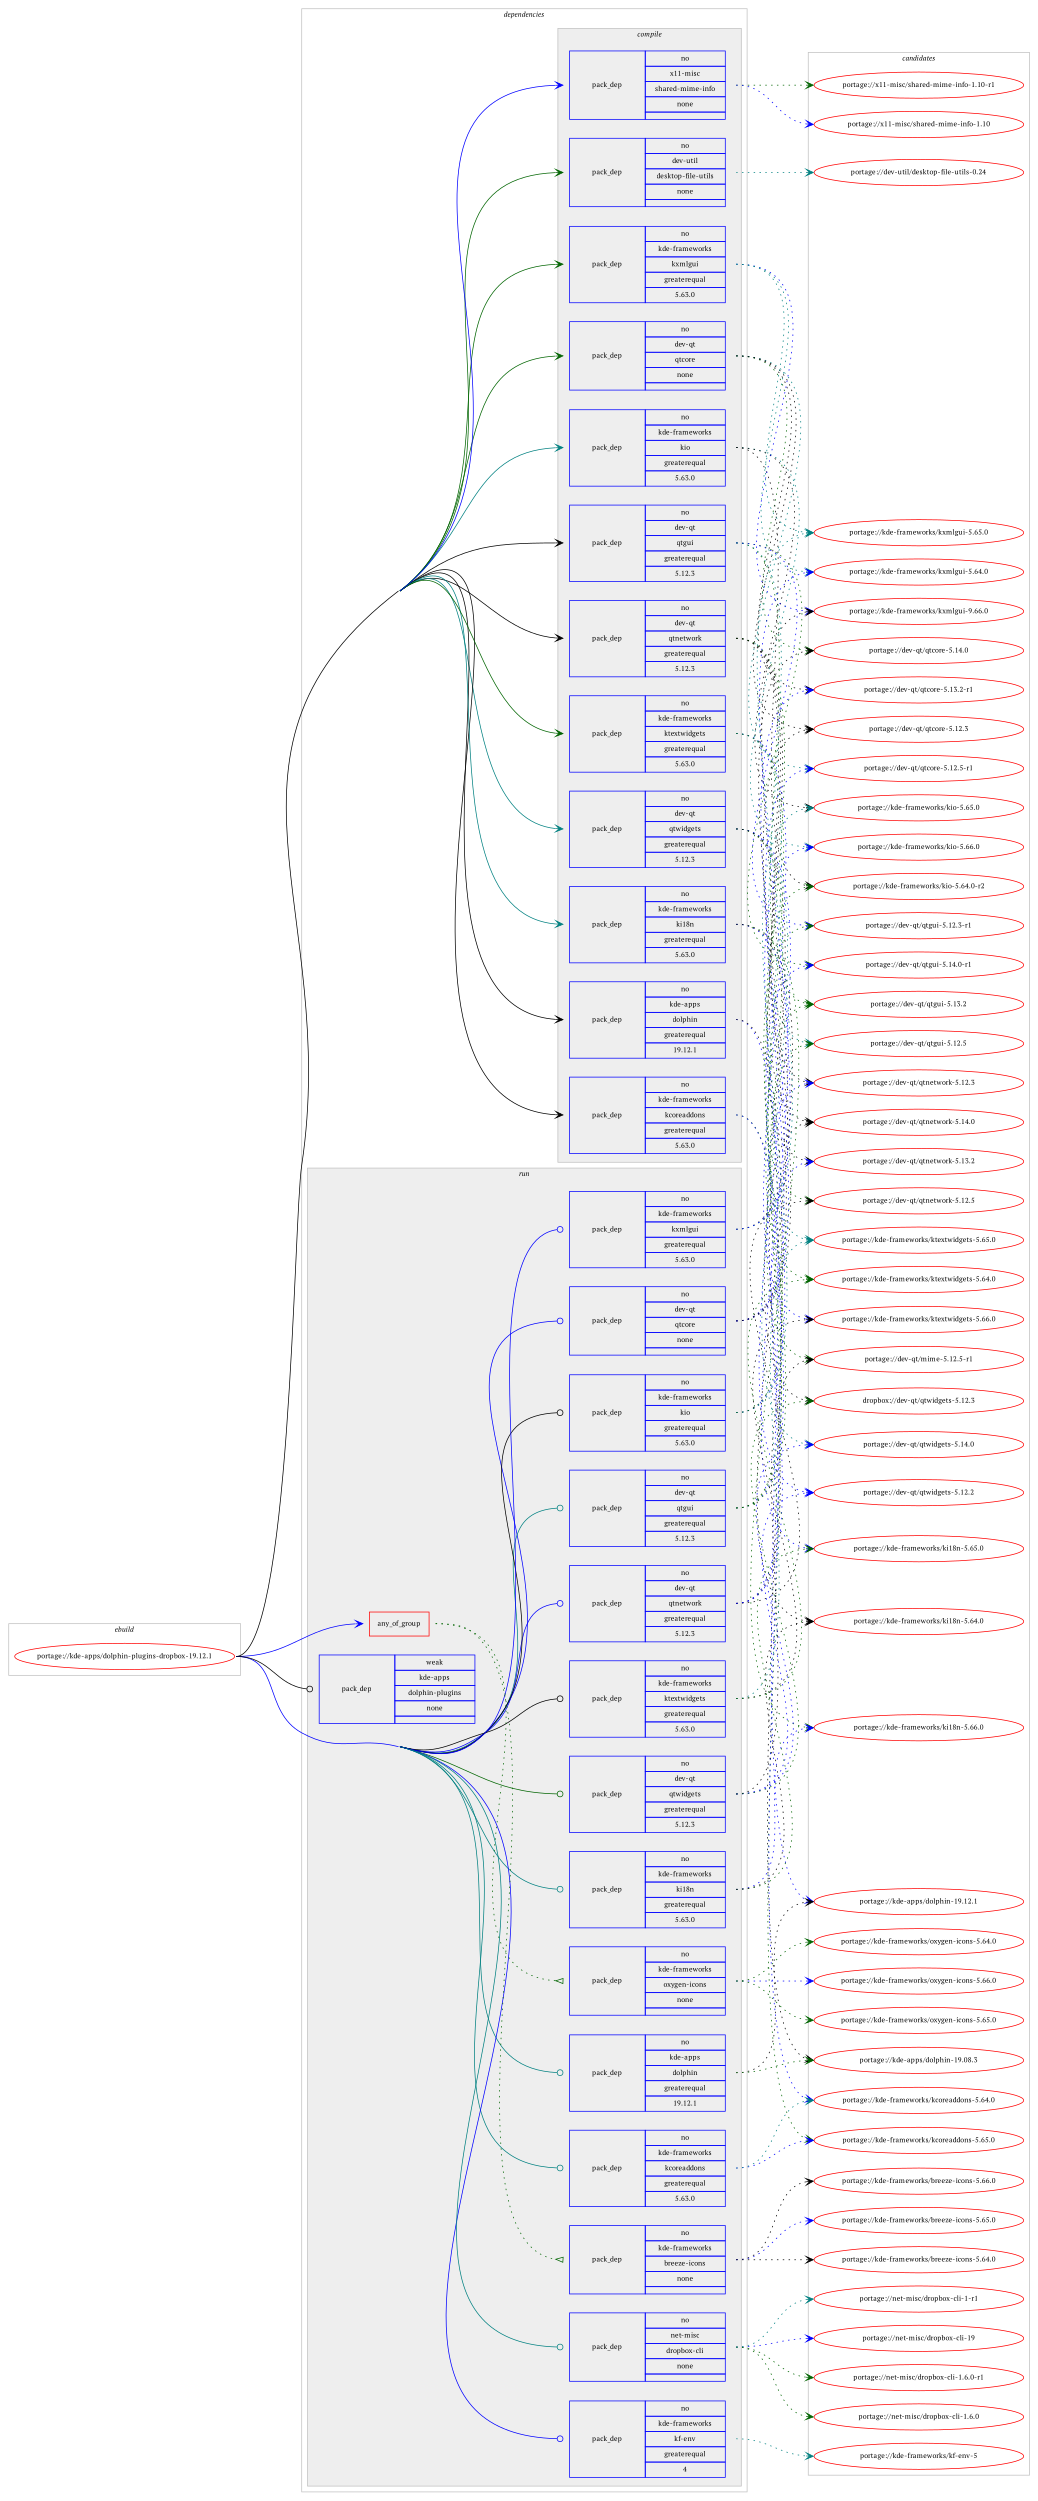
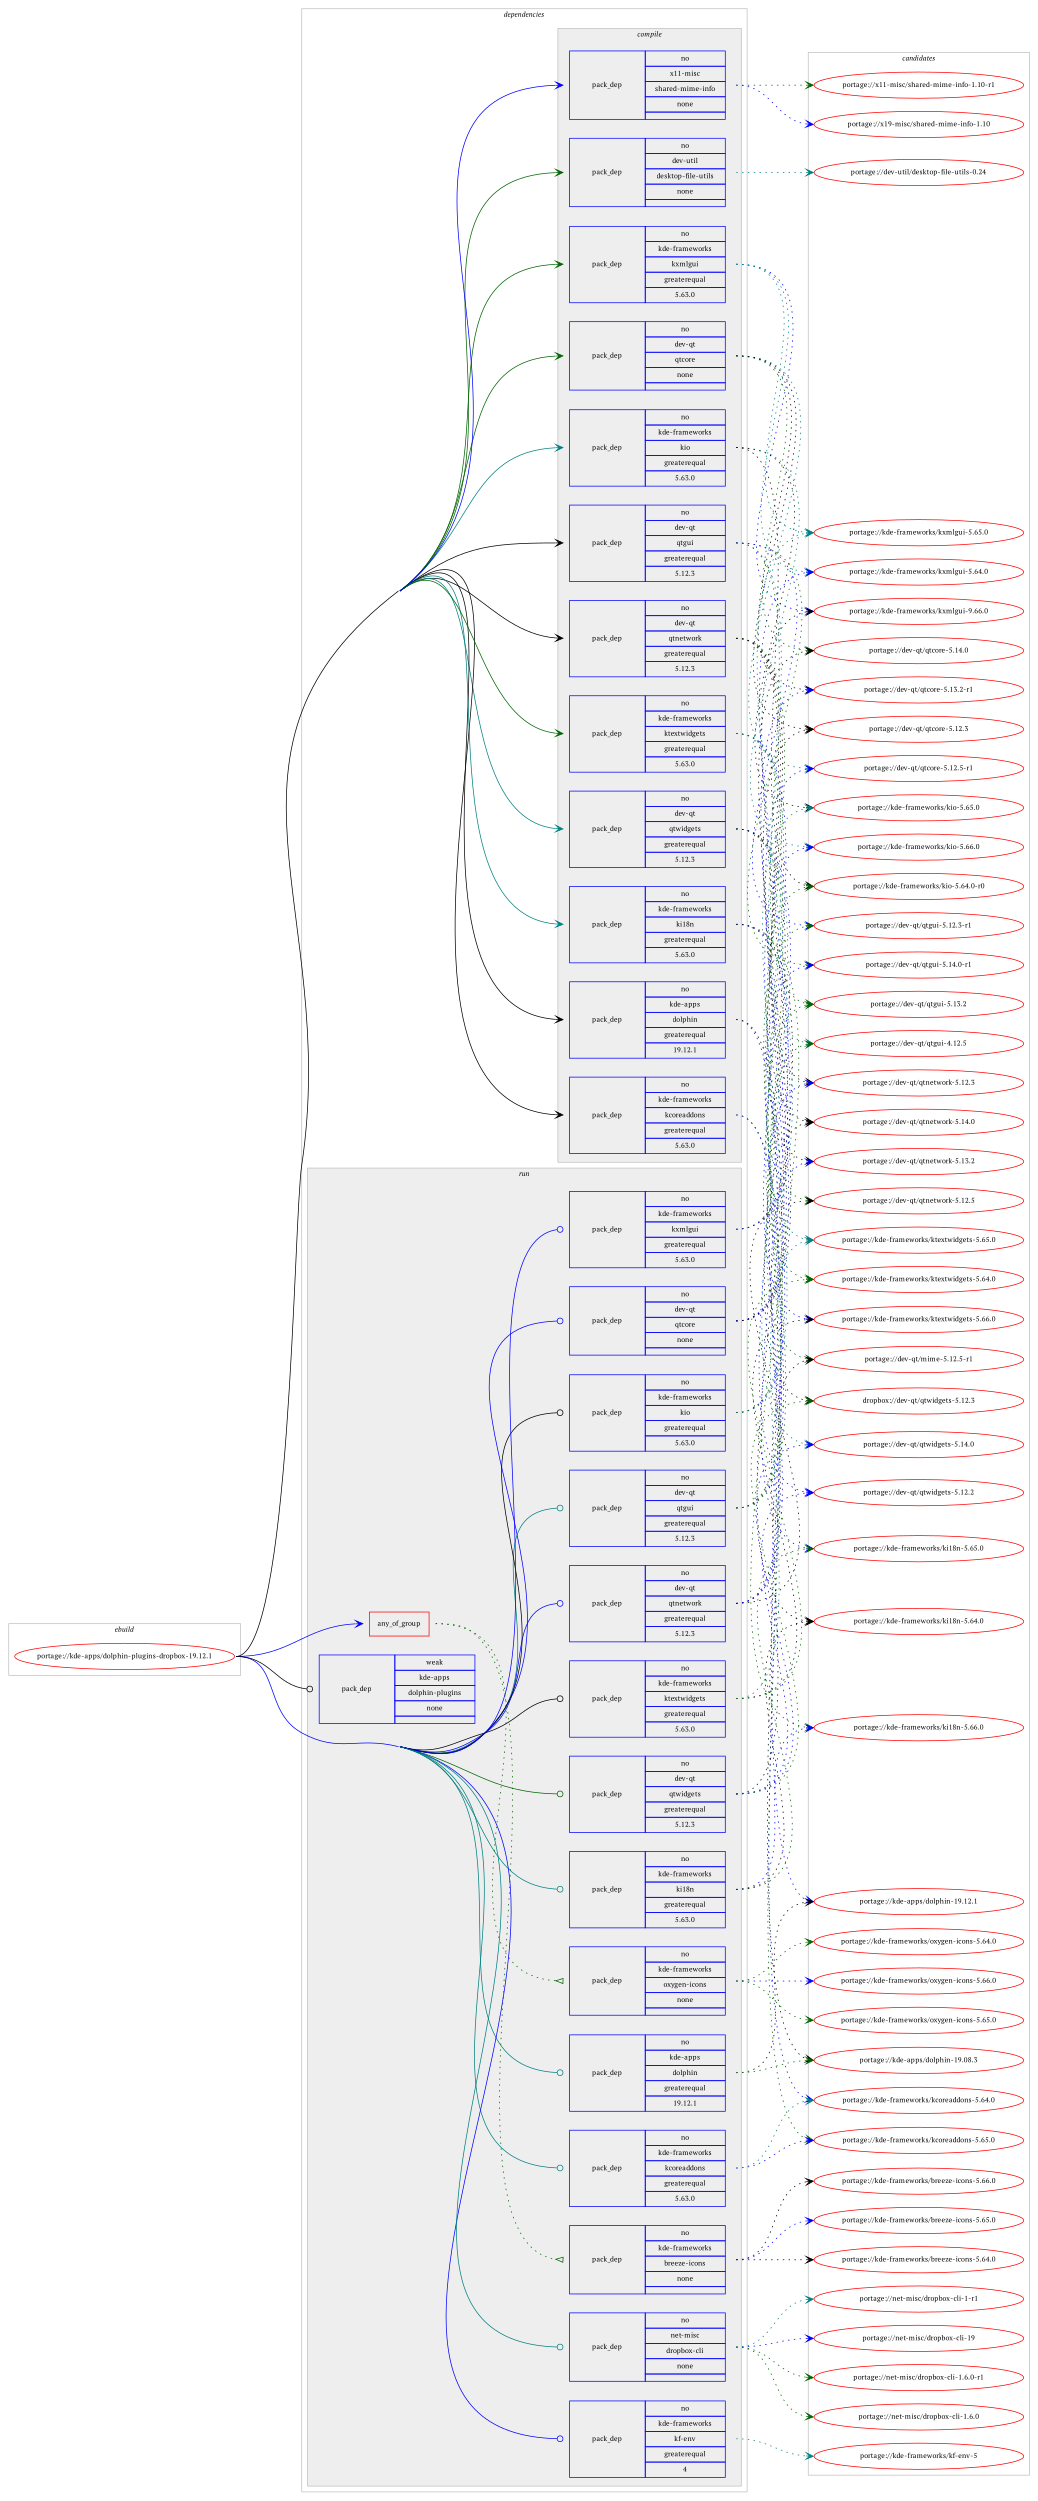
(919, 124) -> (919, 124)
(919, 886) -> (919, 886)
(919, 1044) -> (919, 1044)
